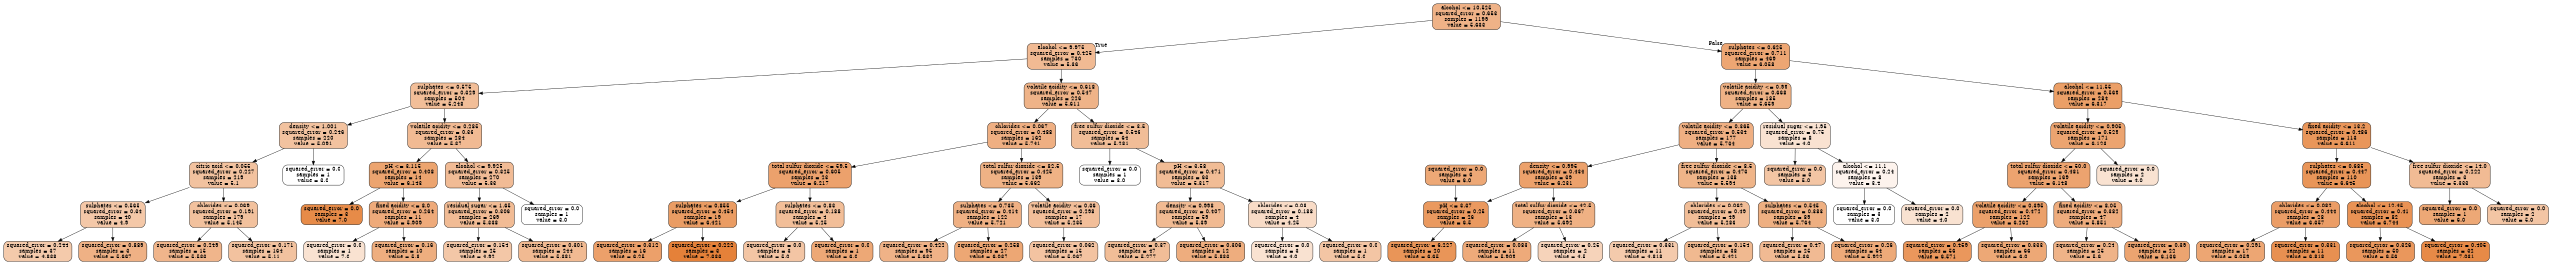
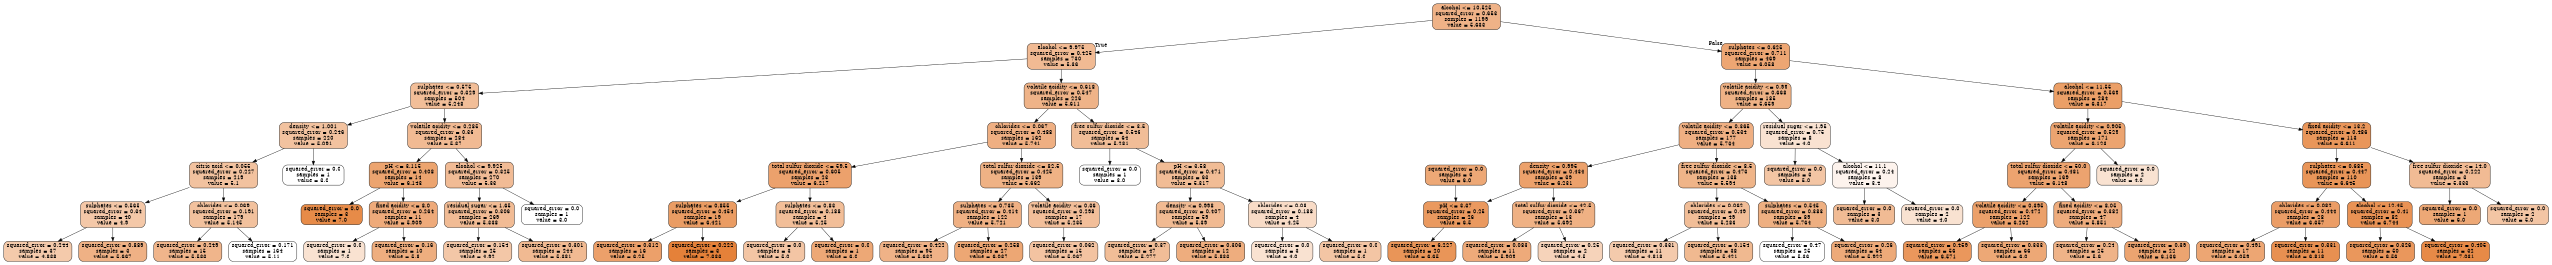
(1864, 215) -> (1864, 215)
(263, 251) -> (263, 251)
(1792, 251) -> (1792, 251)
(2231, 251) -> (2231, 251)
